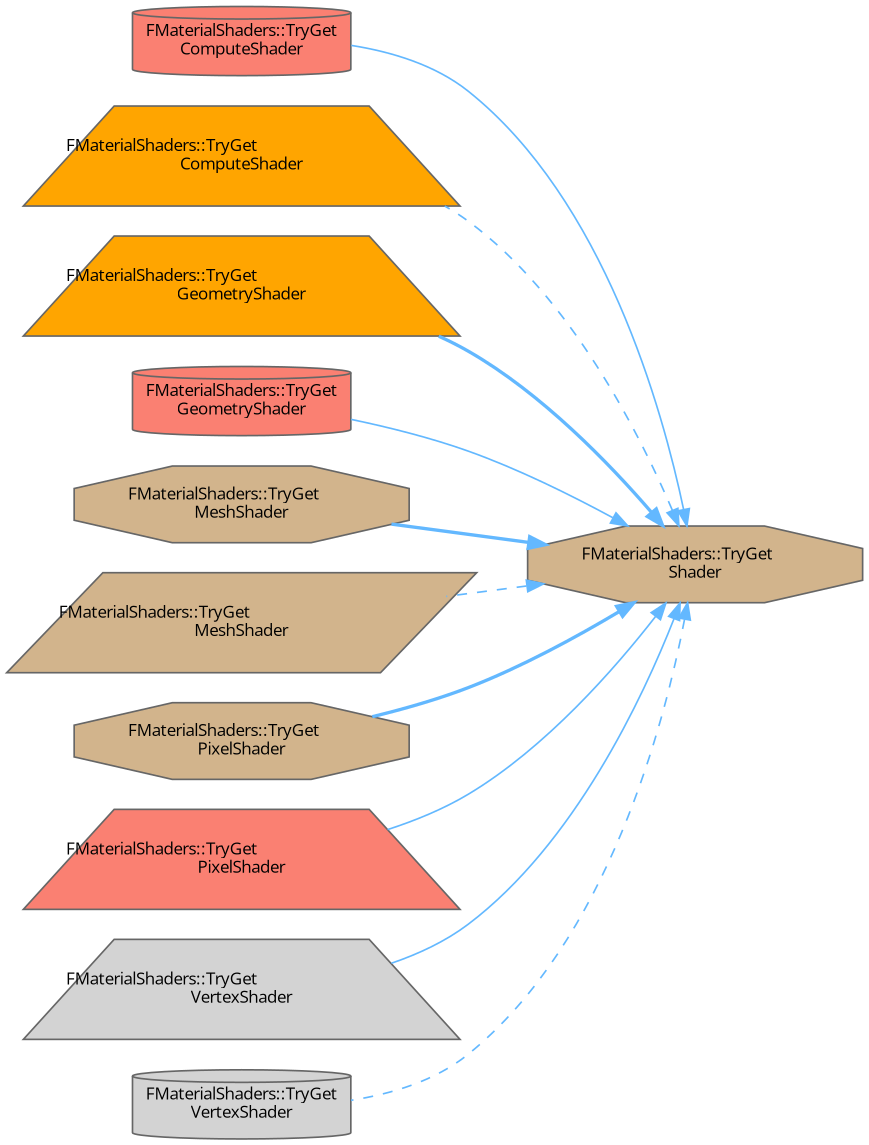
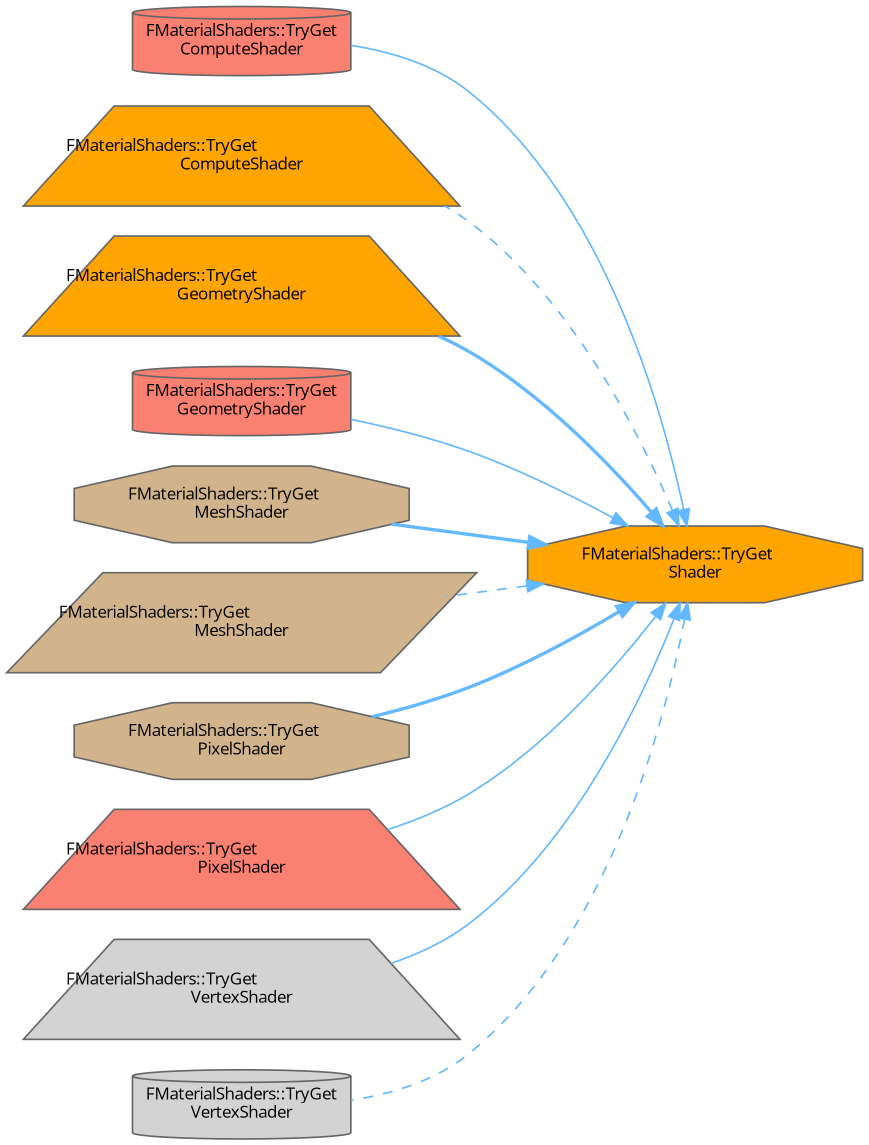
(695, 564) -> (695, 564)
